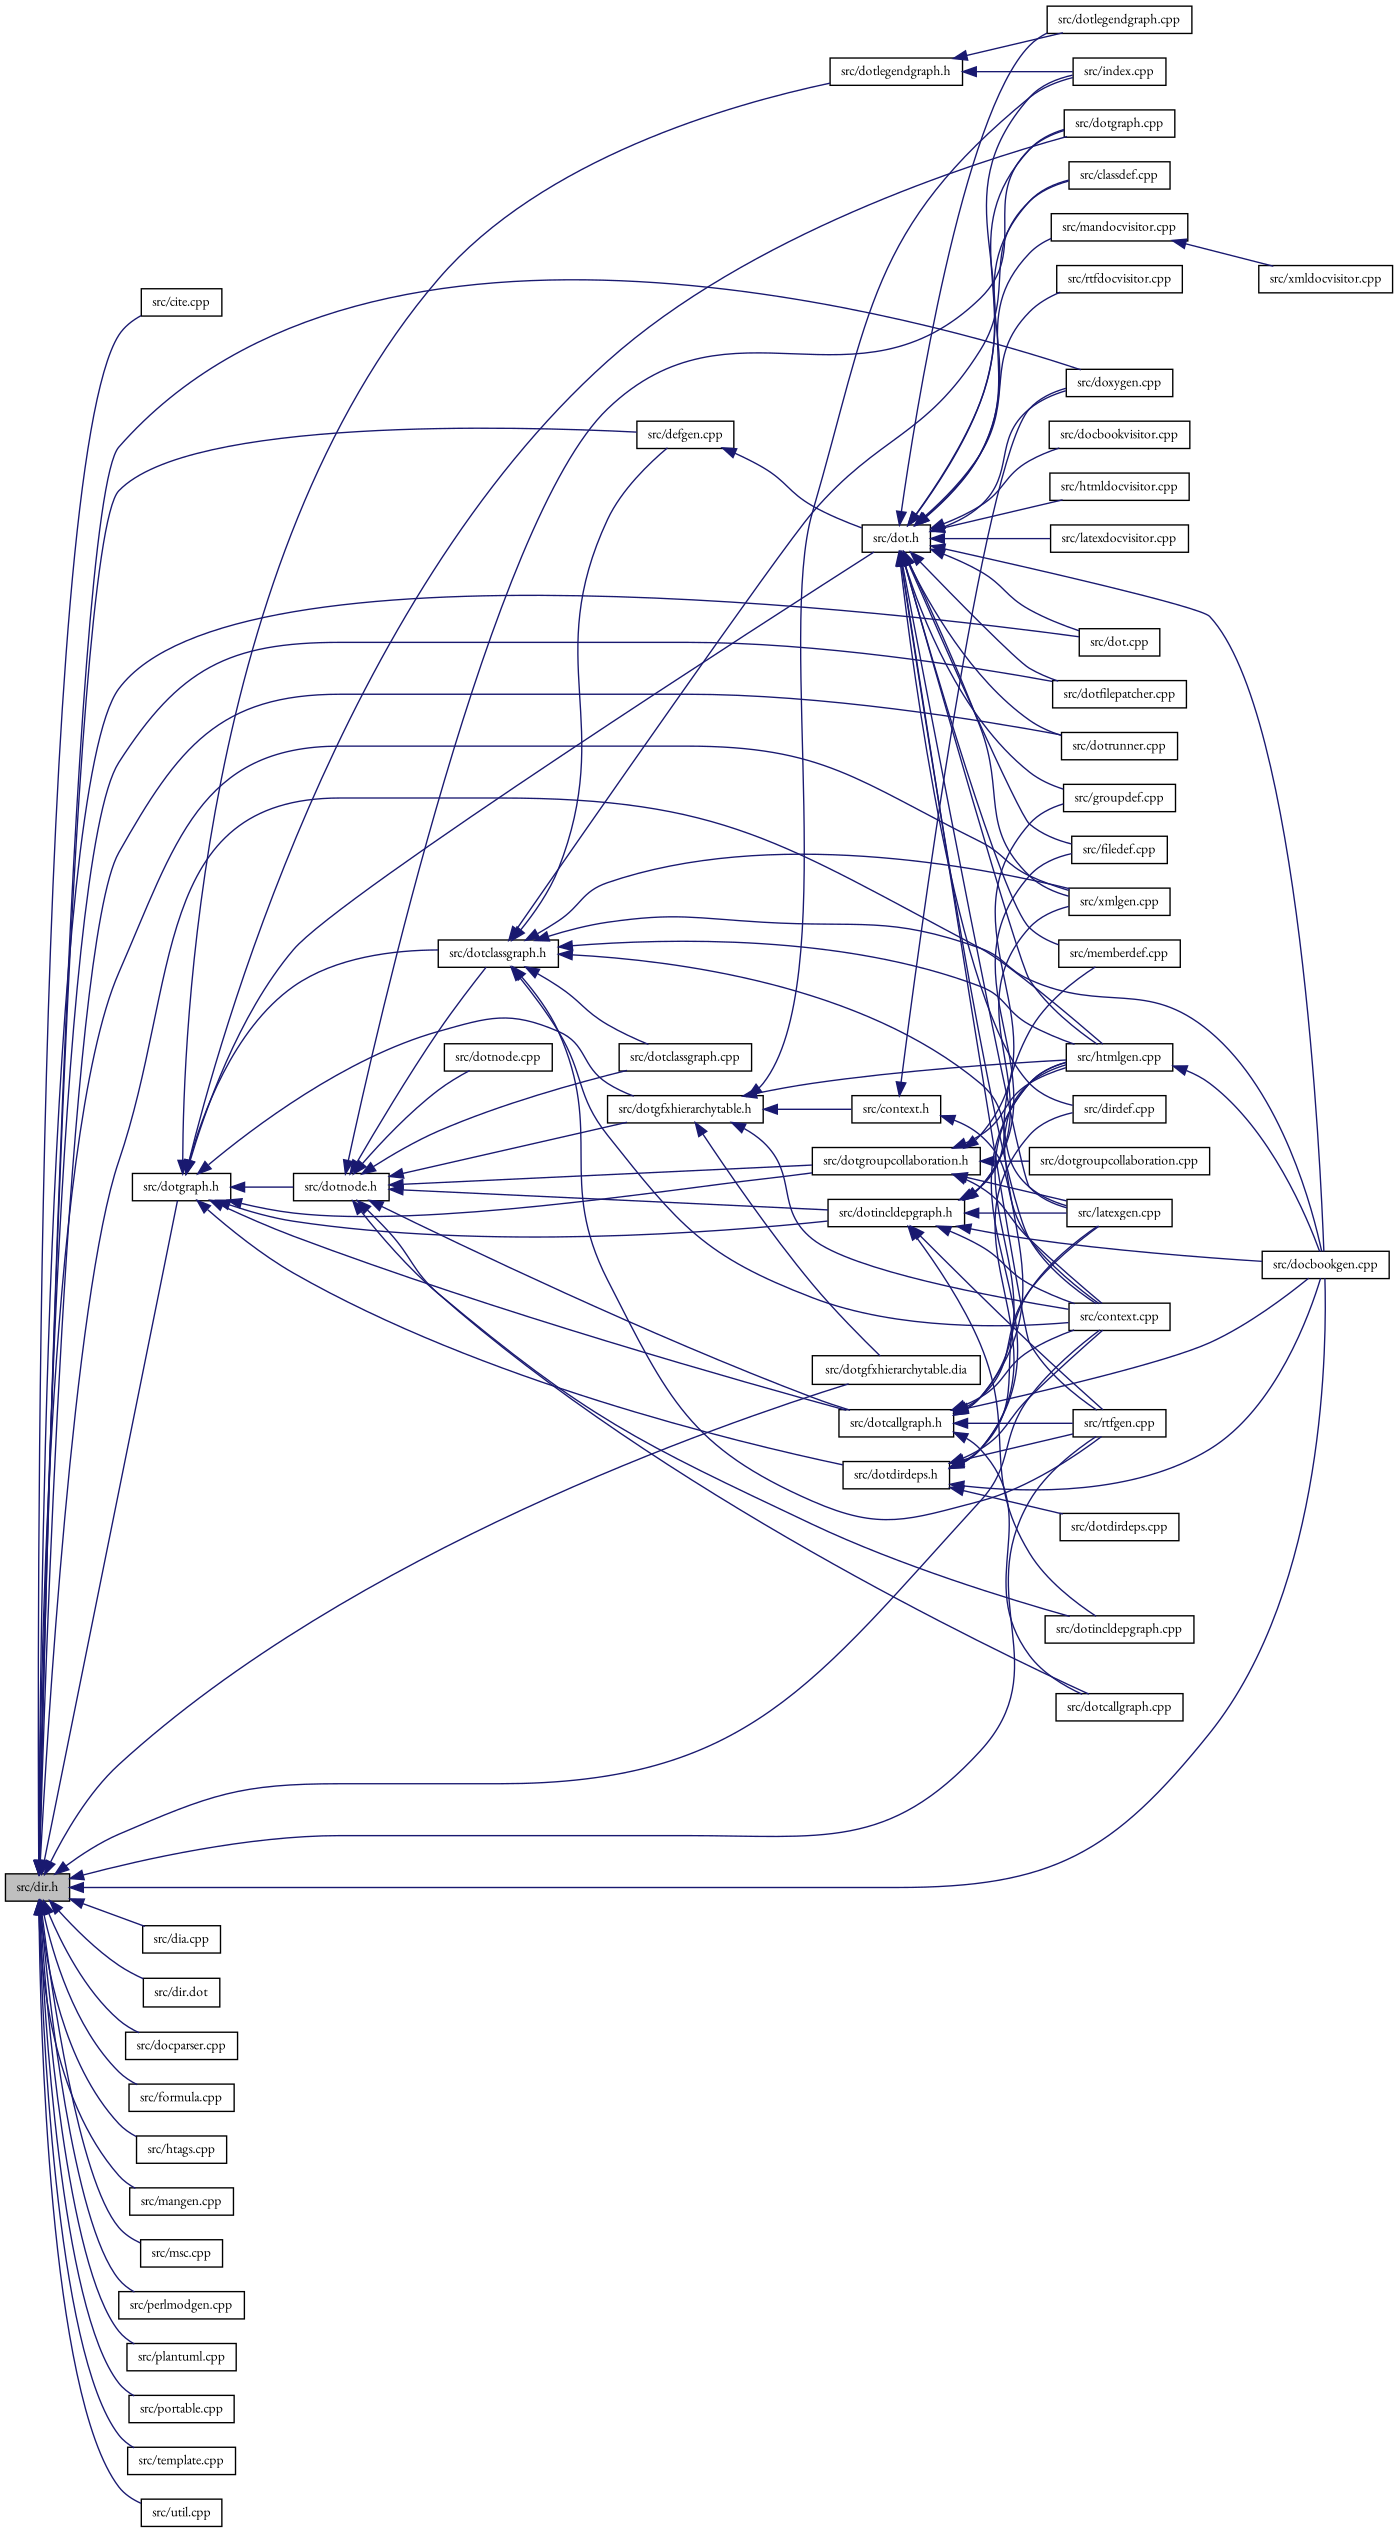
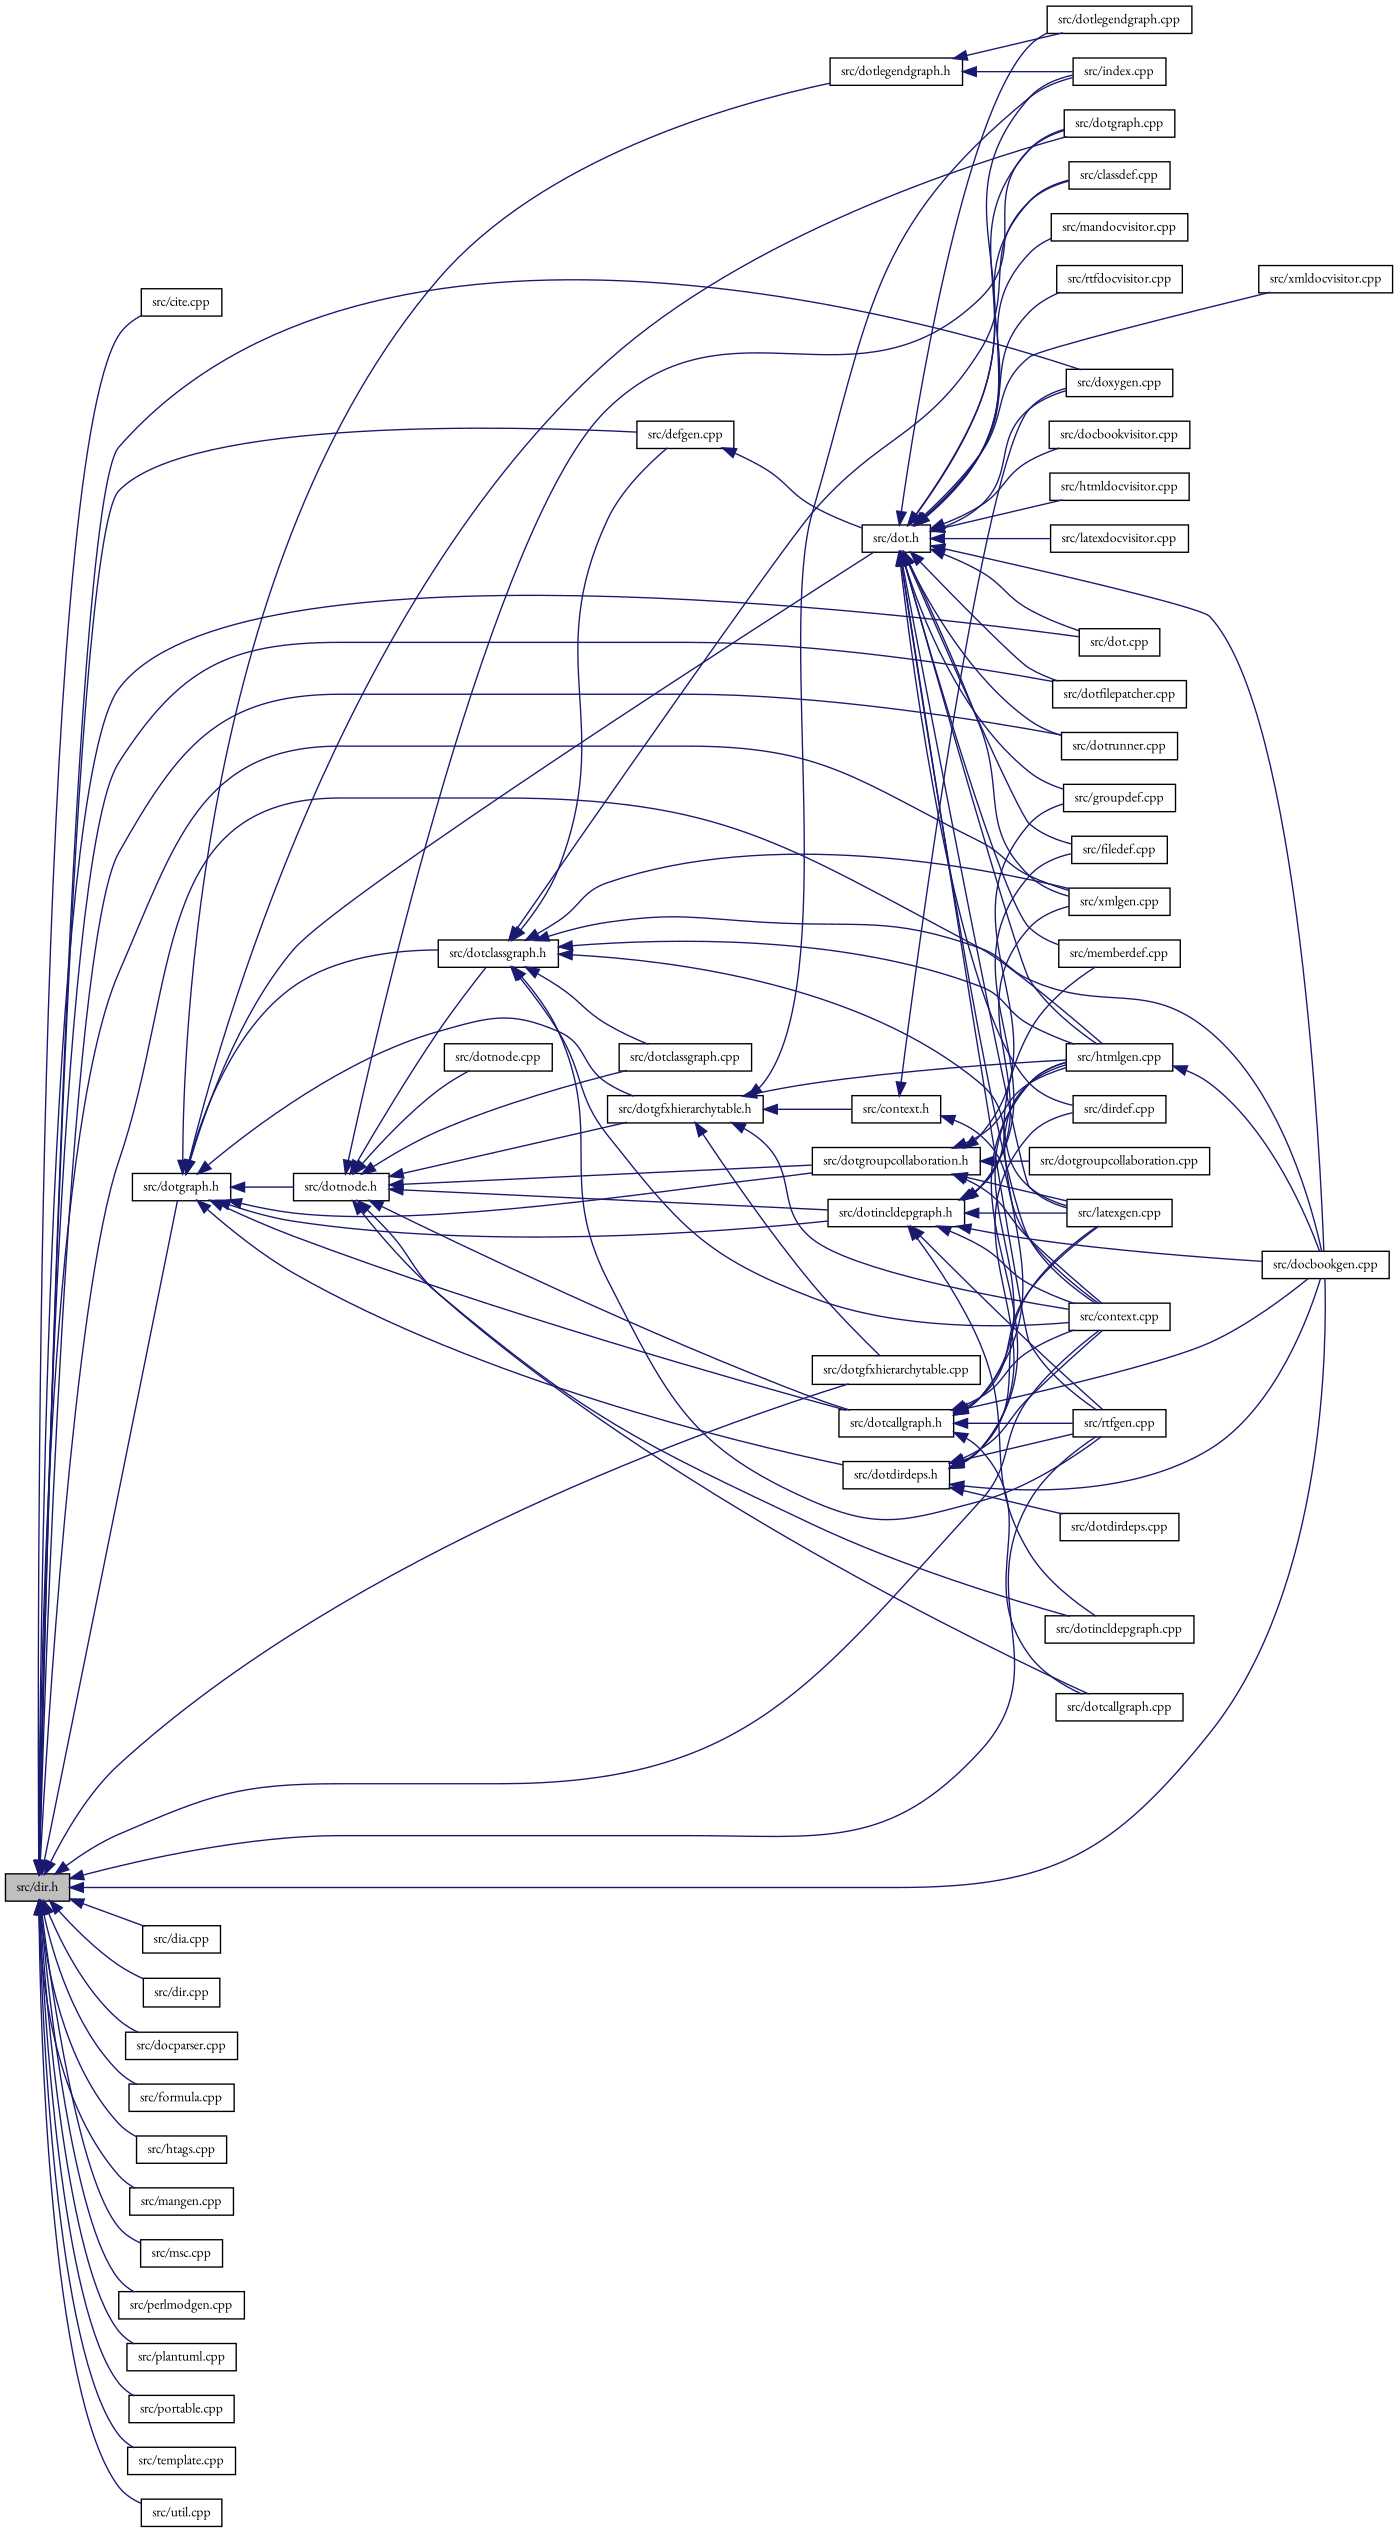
(1230, 255) -> (1055, 348)
(896, 1370) -> (896, 1370)
(182, 1993) -> (182, 1993)
